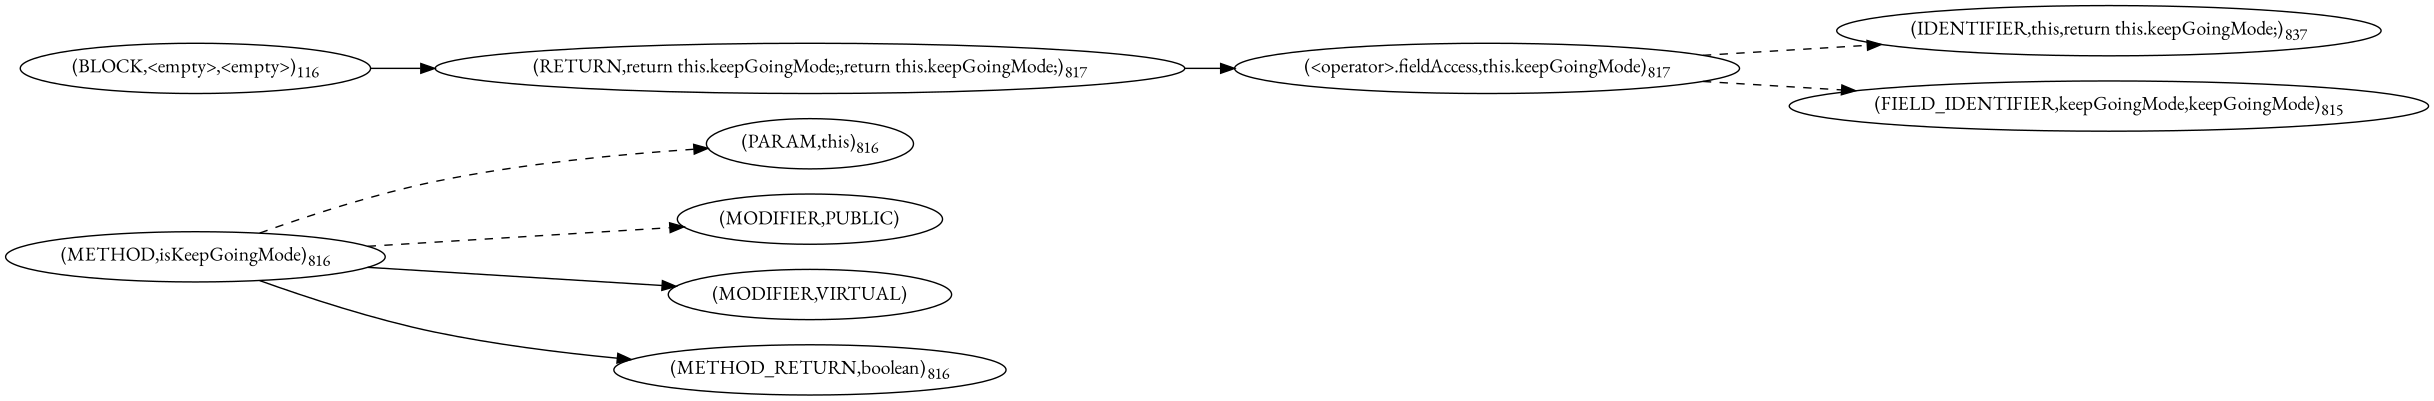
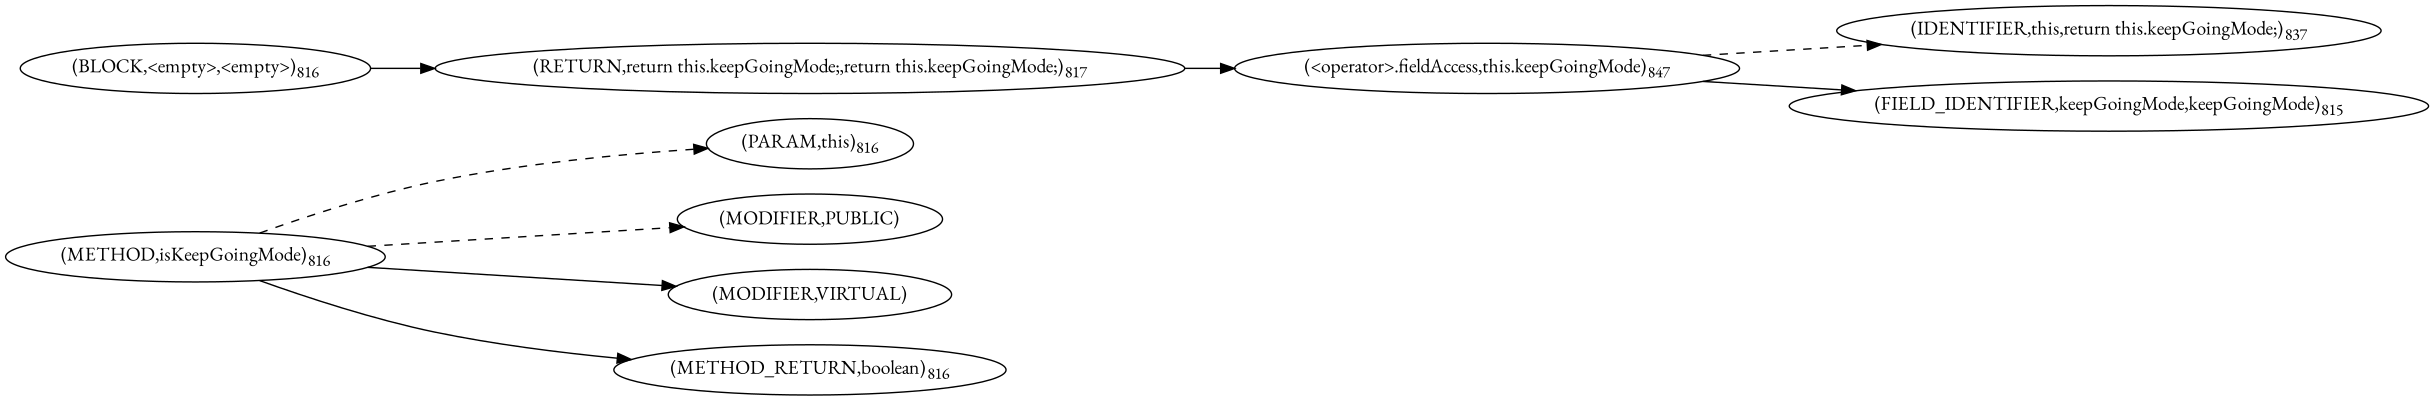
(308, 66) -> (308, 66)
(1659, 66) -> (1659, 66)
(1772, 86) -> (1772, 86)
